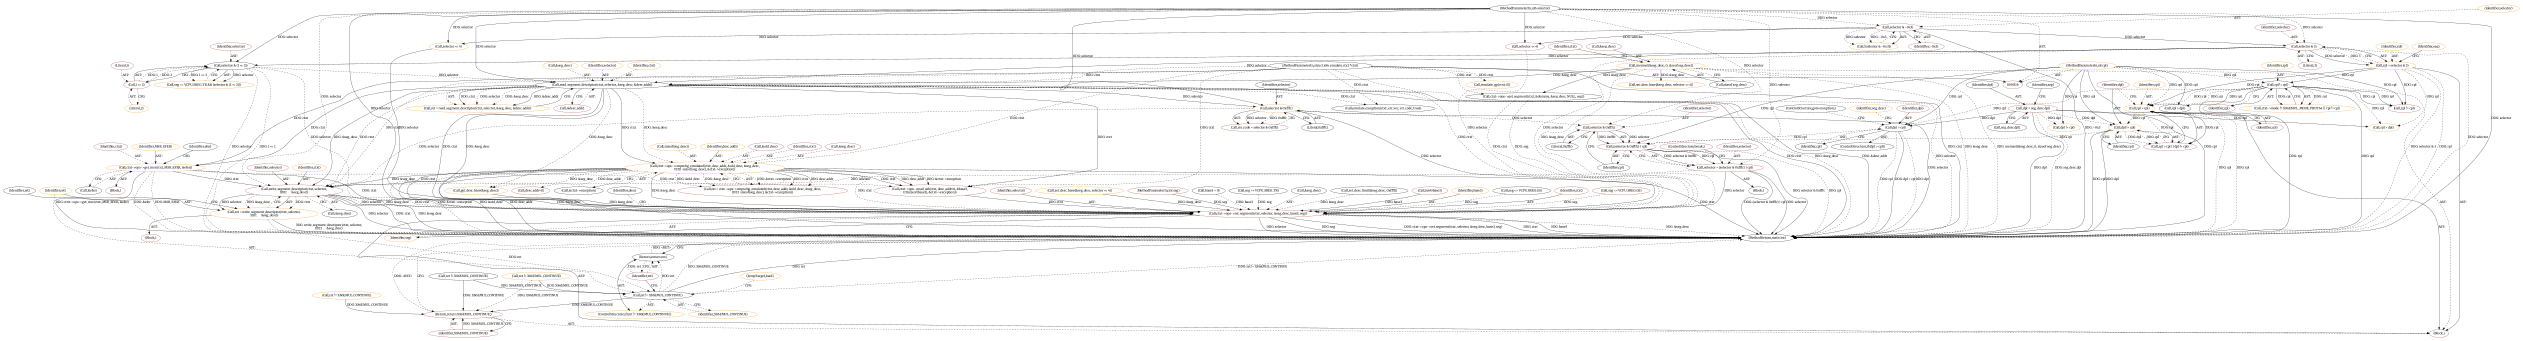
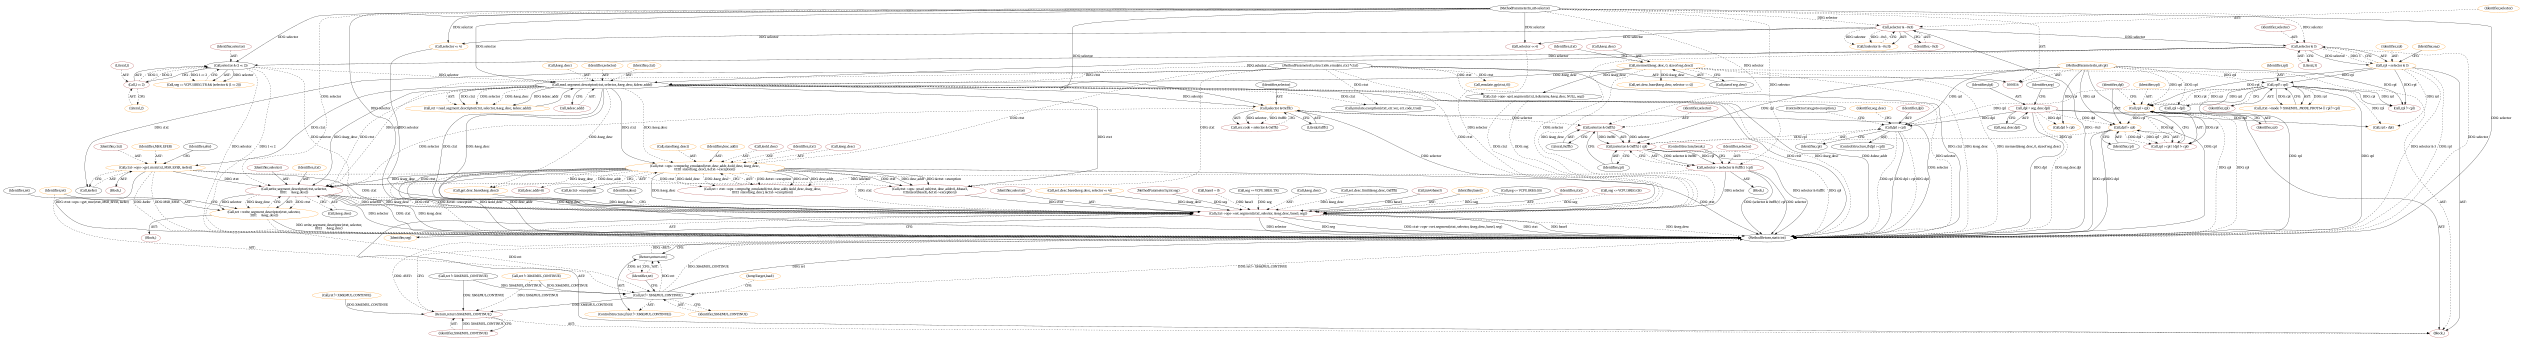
(2169, 73) -> (2169, 73)
(732, 76) -> (664, 73)
(156, 156) -> (156, 156)
(1209, 191) -> (1209, 191)
